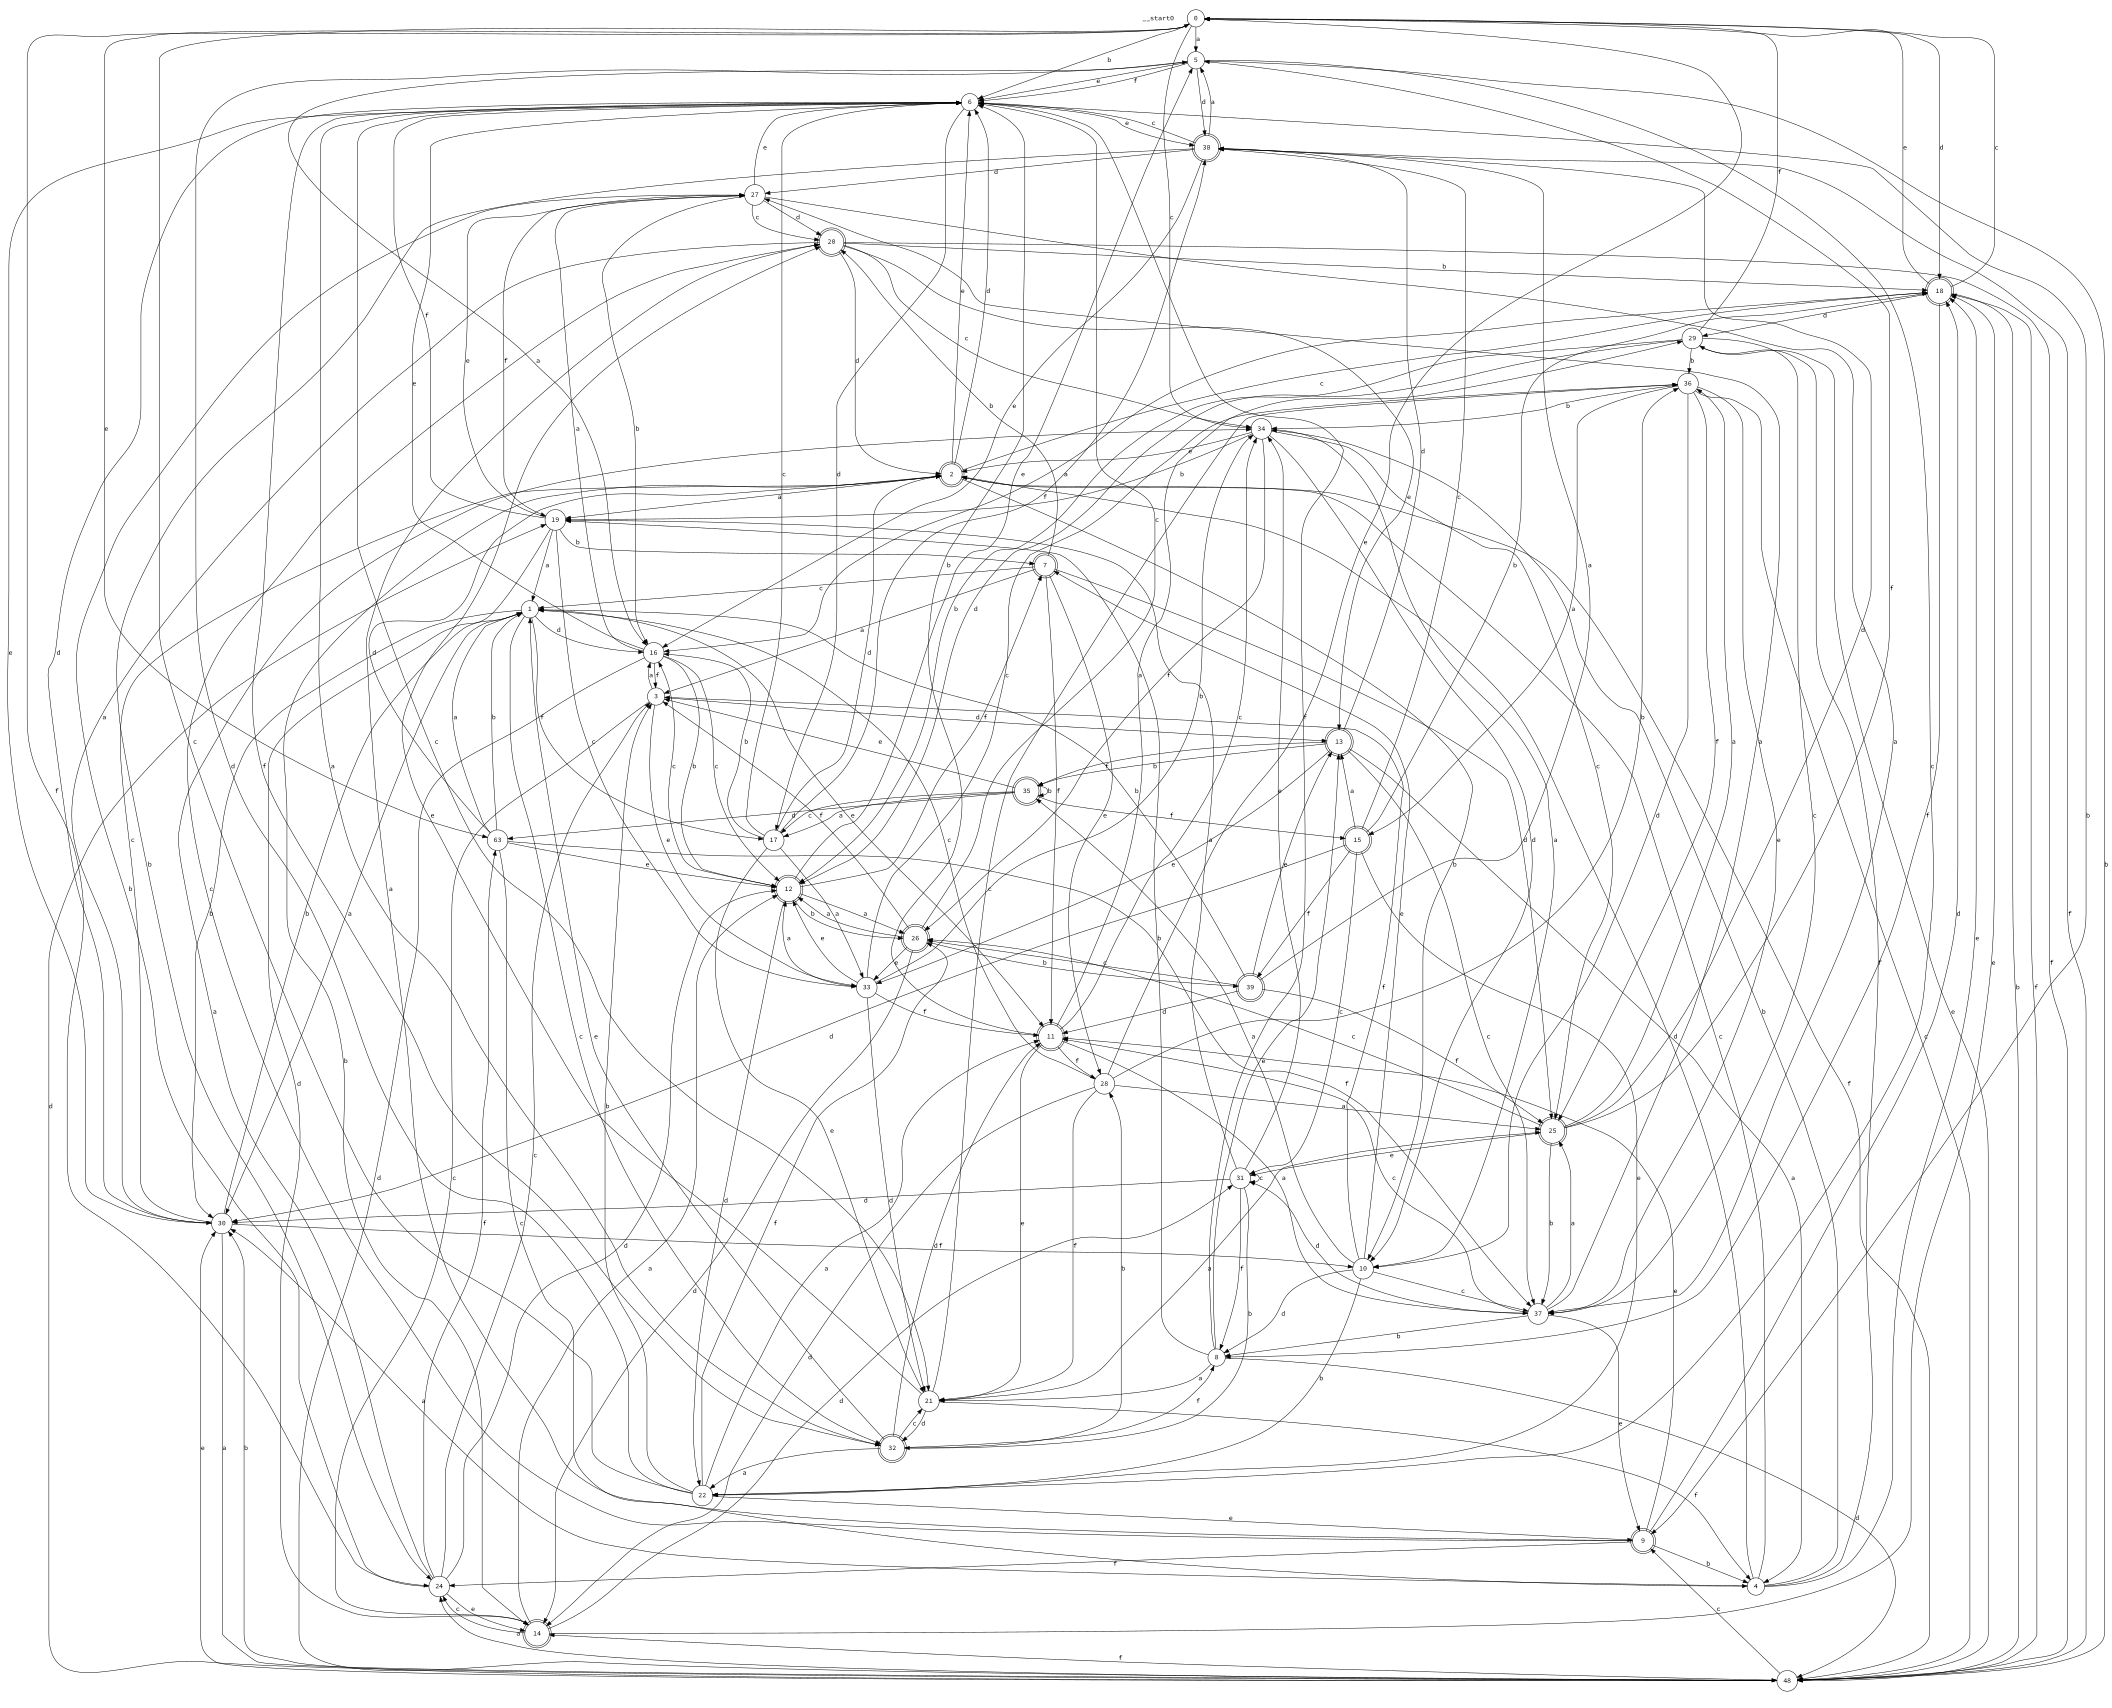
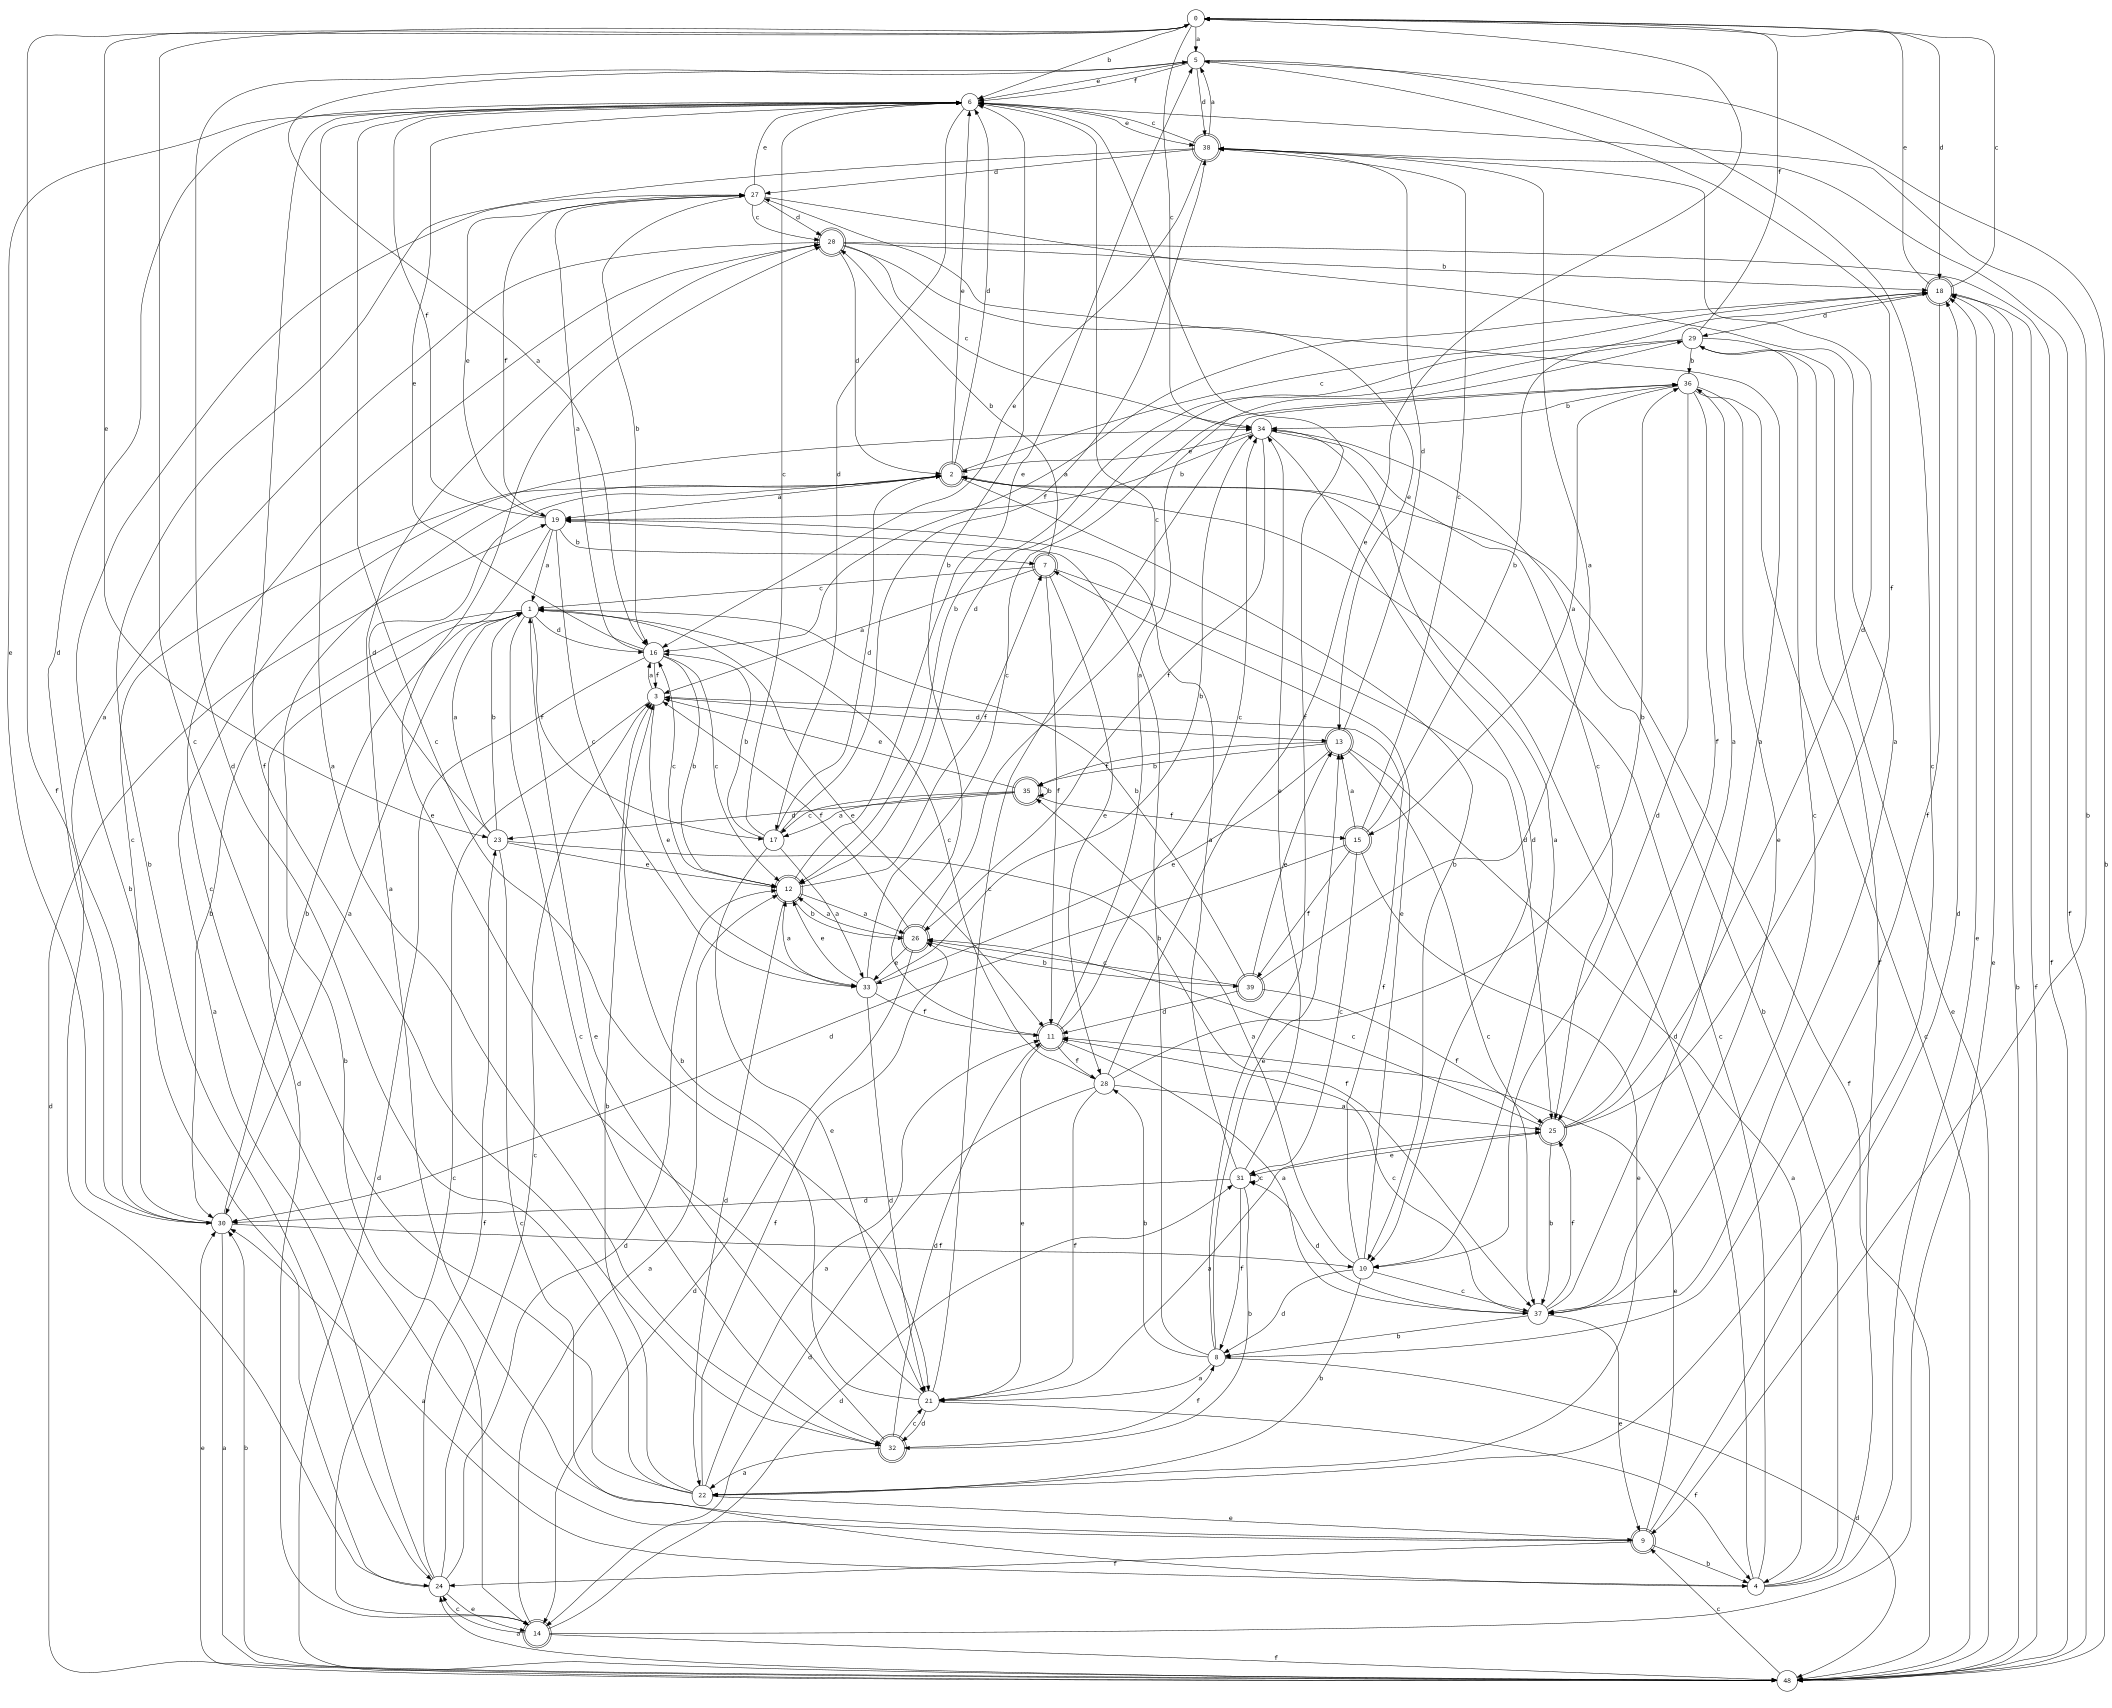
(1158, 18) -> none
(498, 840) -> (498, 840)
none -> (713, 1096)
(1573, 1223) -> (1573, 1223)
(1121, 1364) -> (1143, 1241)
(1165, 1664) -> (1161, 1657)
